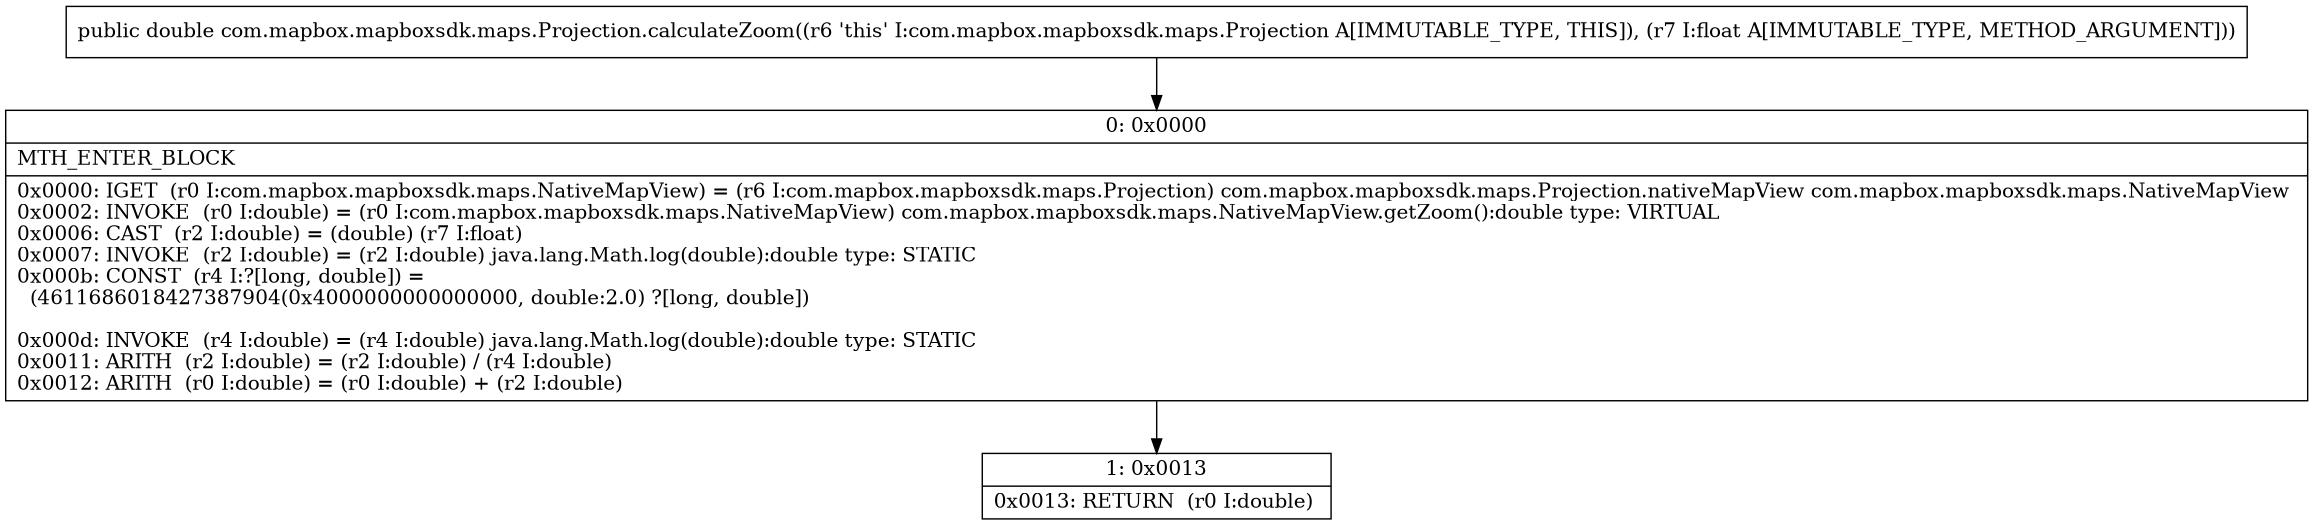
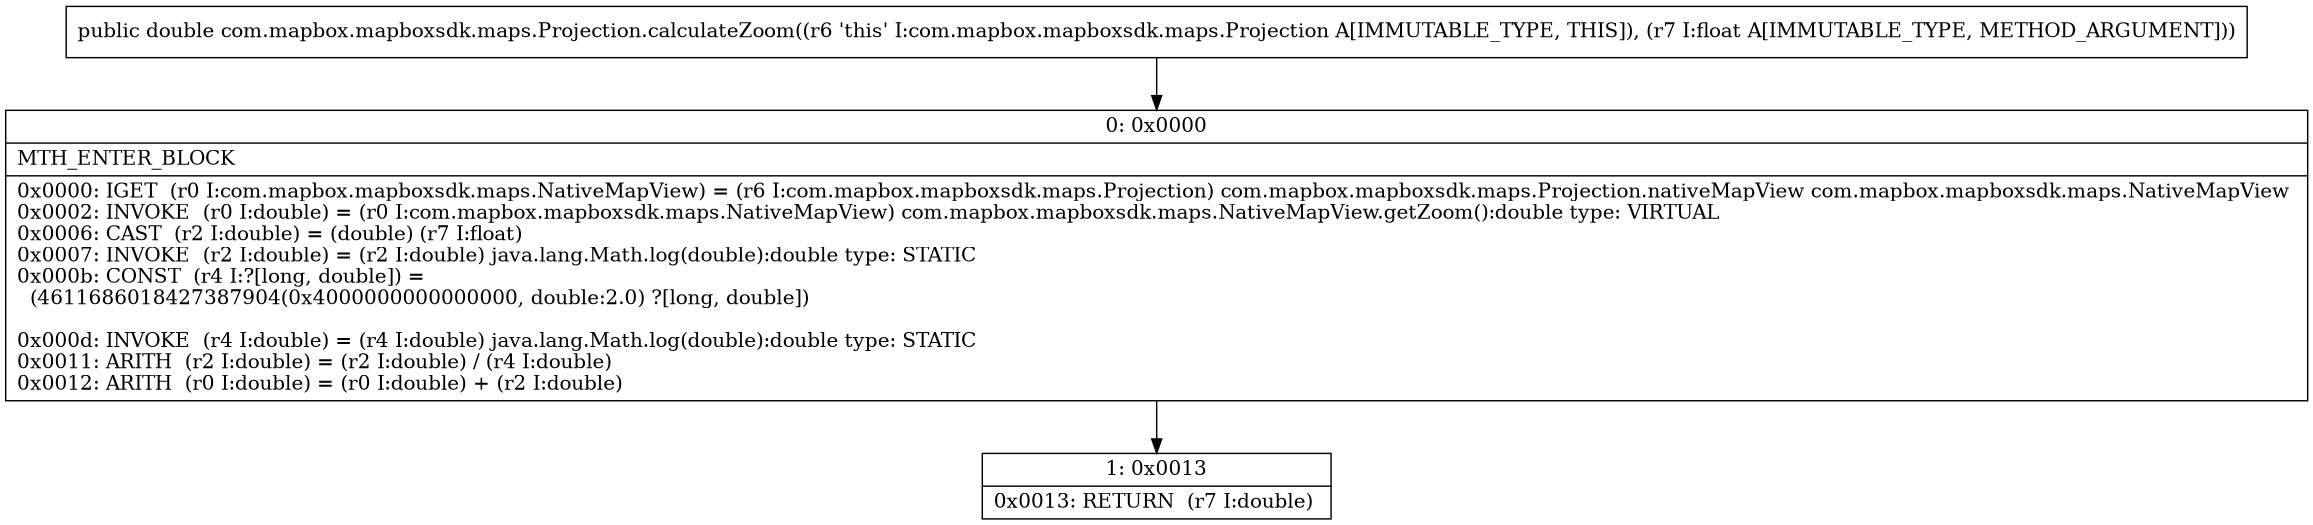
(1157, 502) -> (1157, 502)
